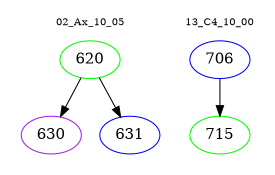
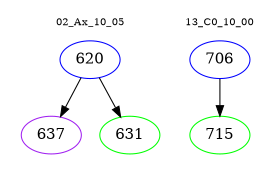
(220, 23) -> (220, 23)
(90, 60) -> (90, 60)
(51, 135) -> (51, 135)
(130, 135) -> (130, 135)
